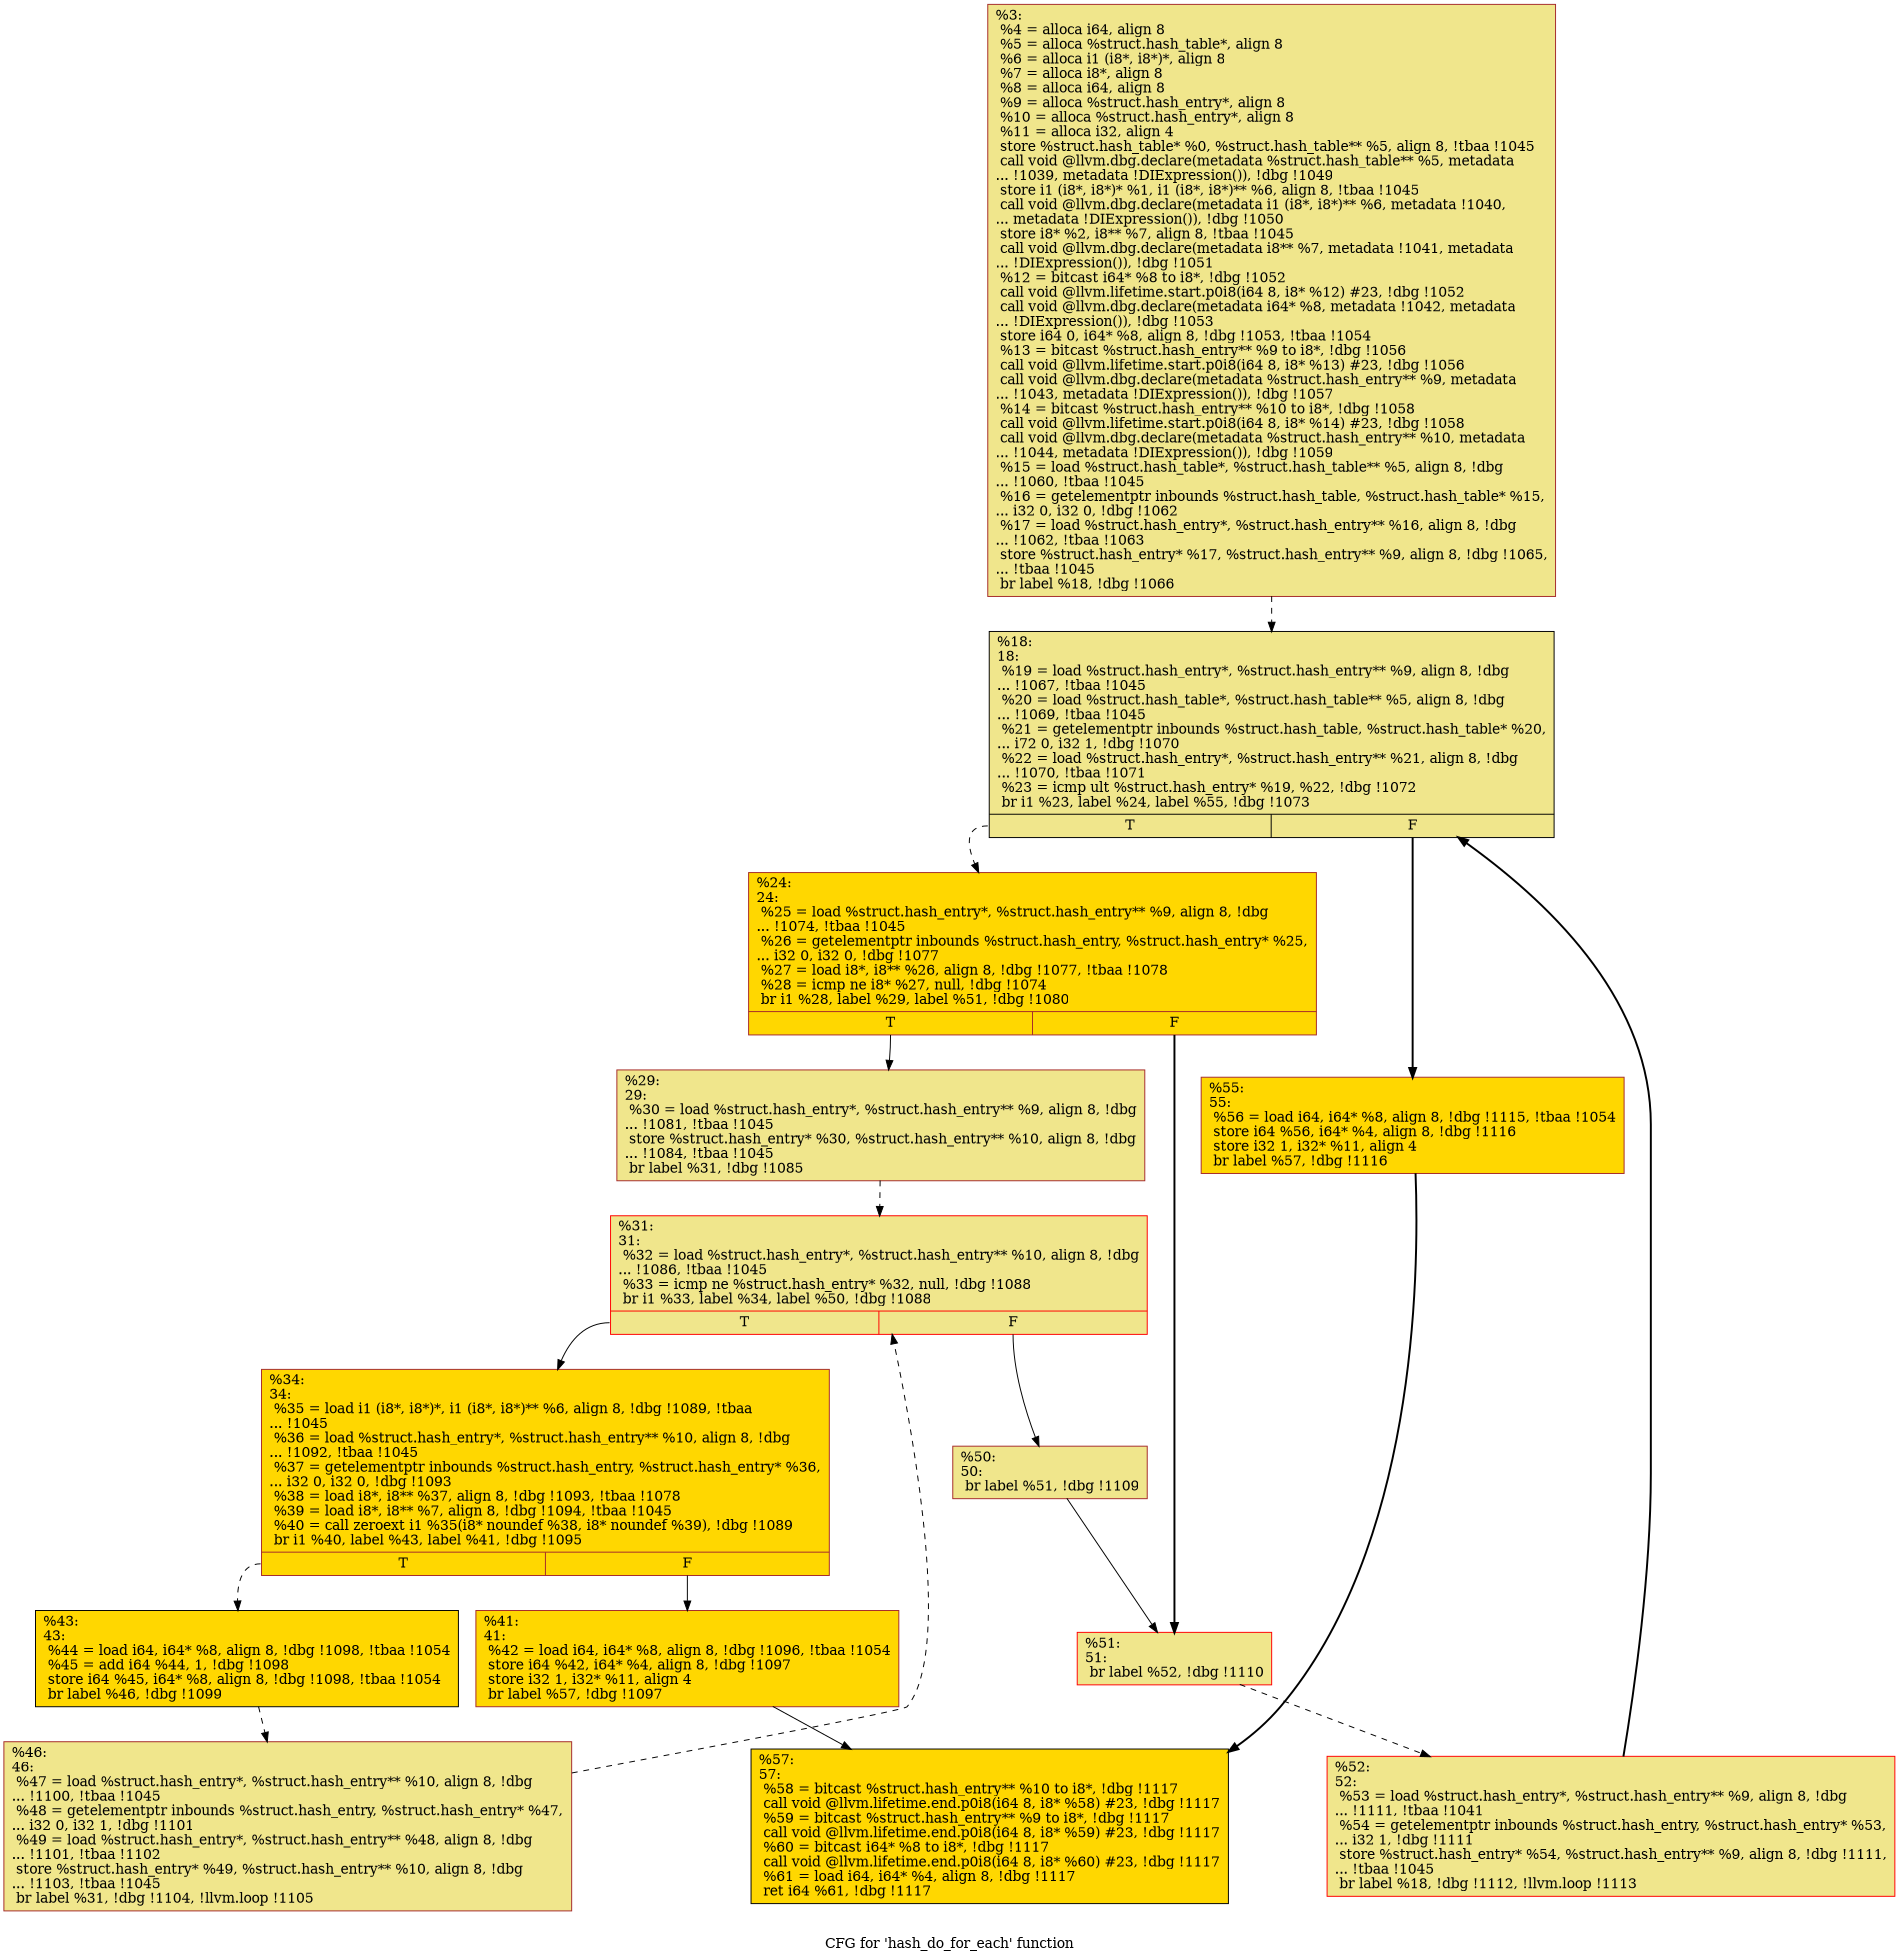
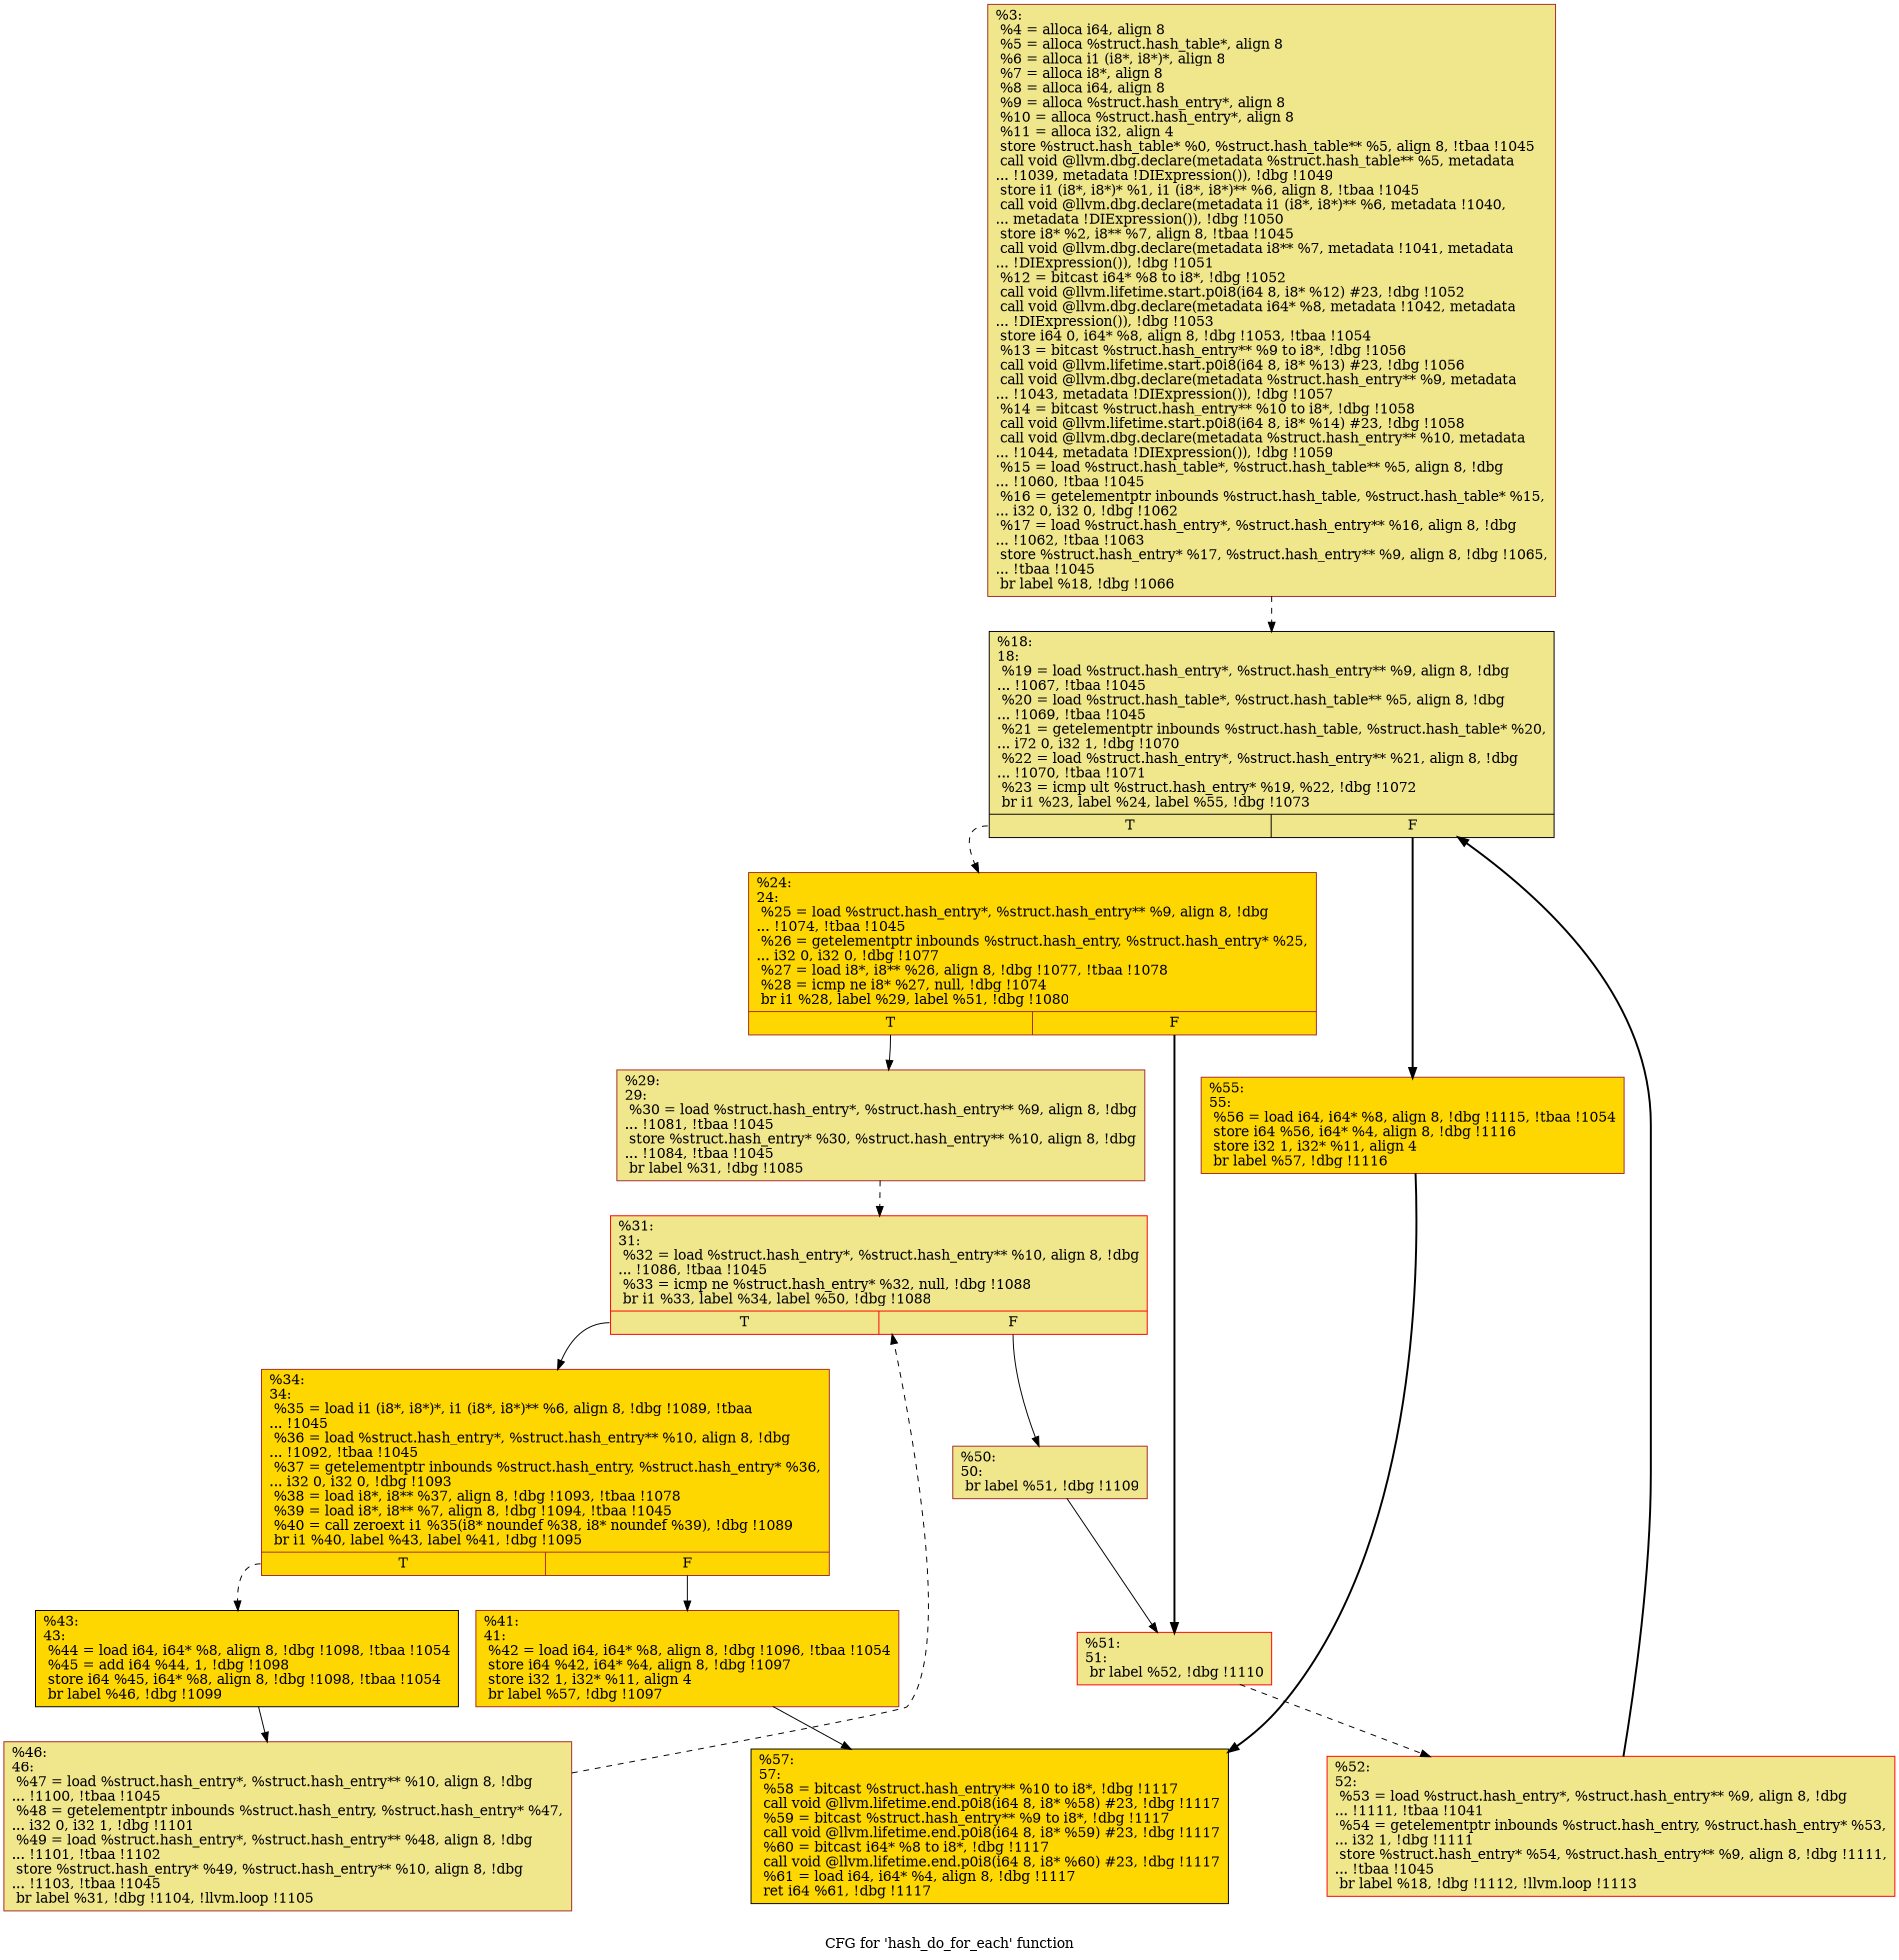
(262, 1720) -> (262, 1720)
